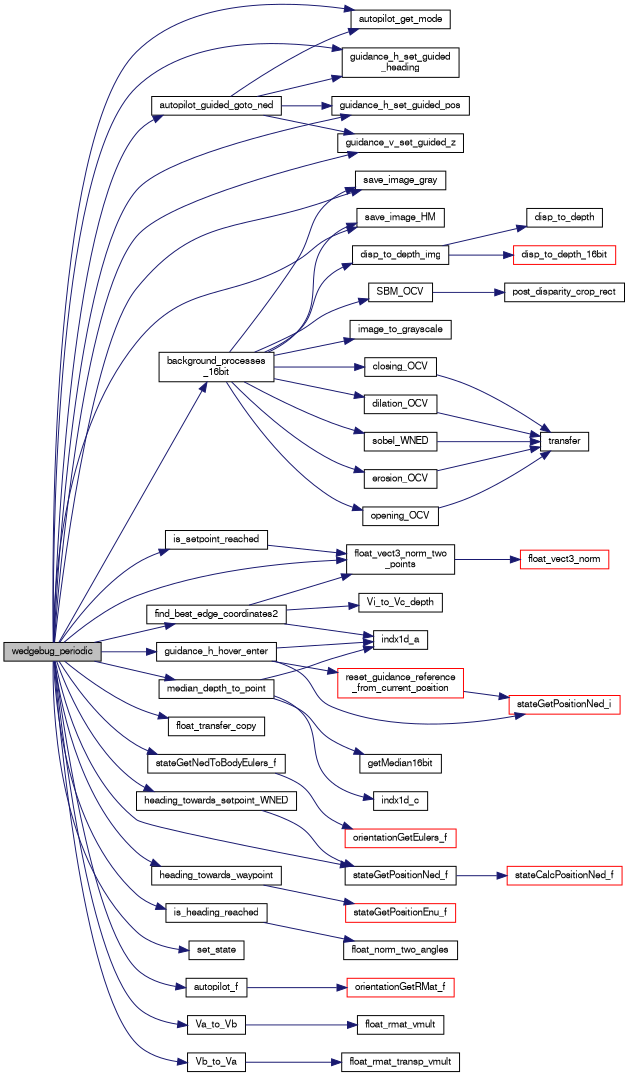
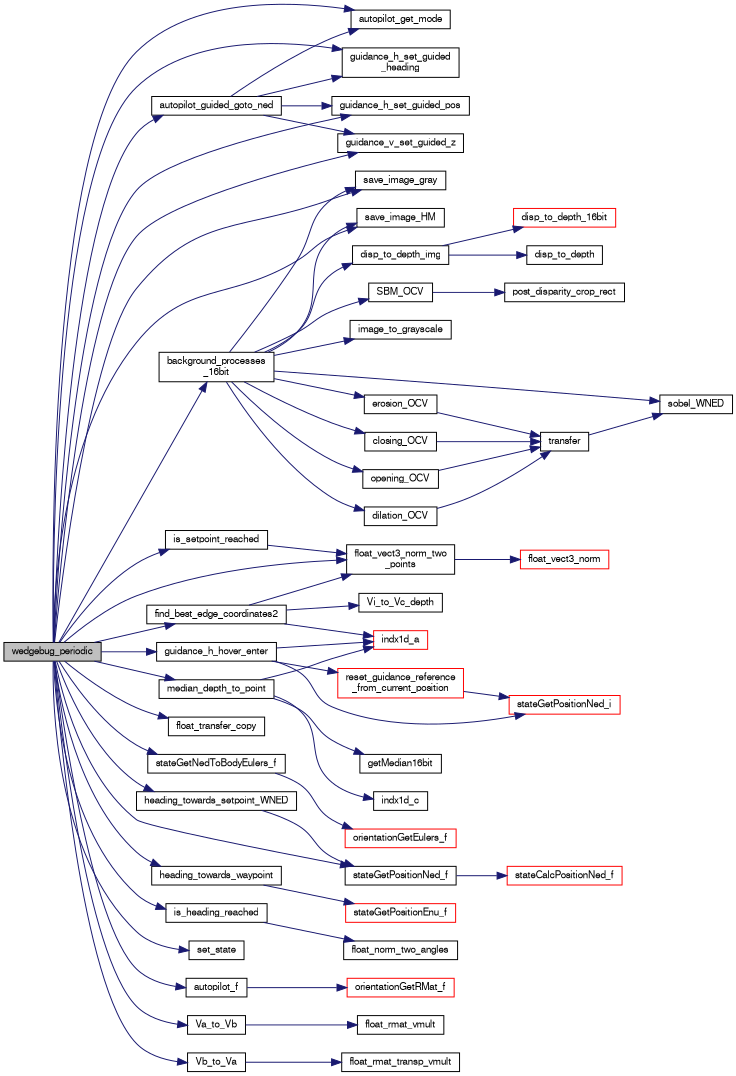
(484, 442) -> (621, 426)
(401, 640) -> (401, 640)
